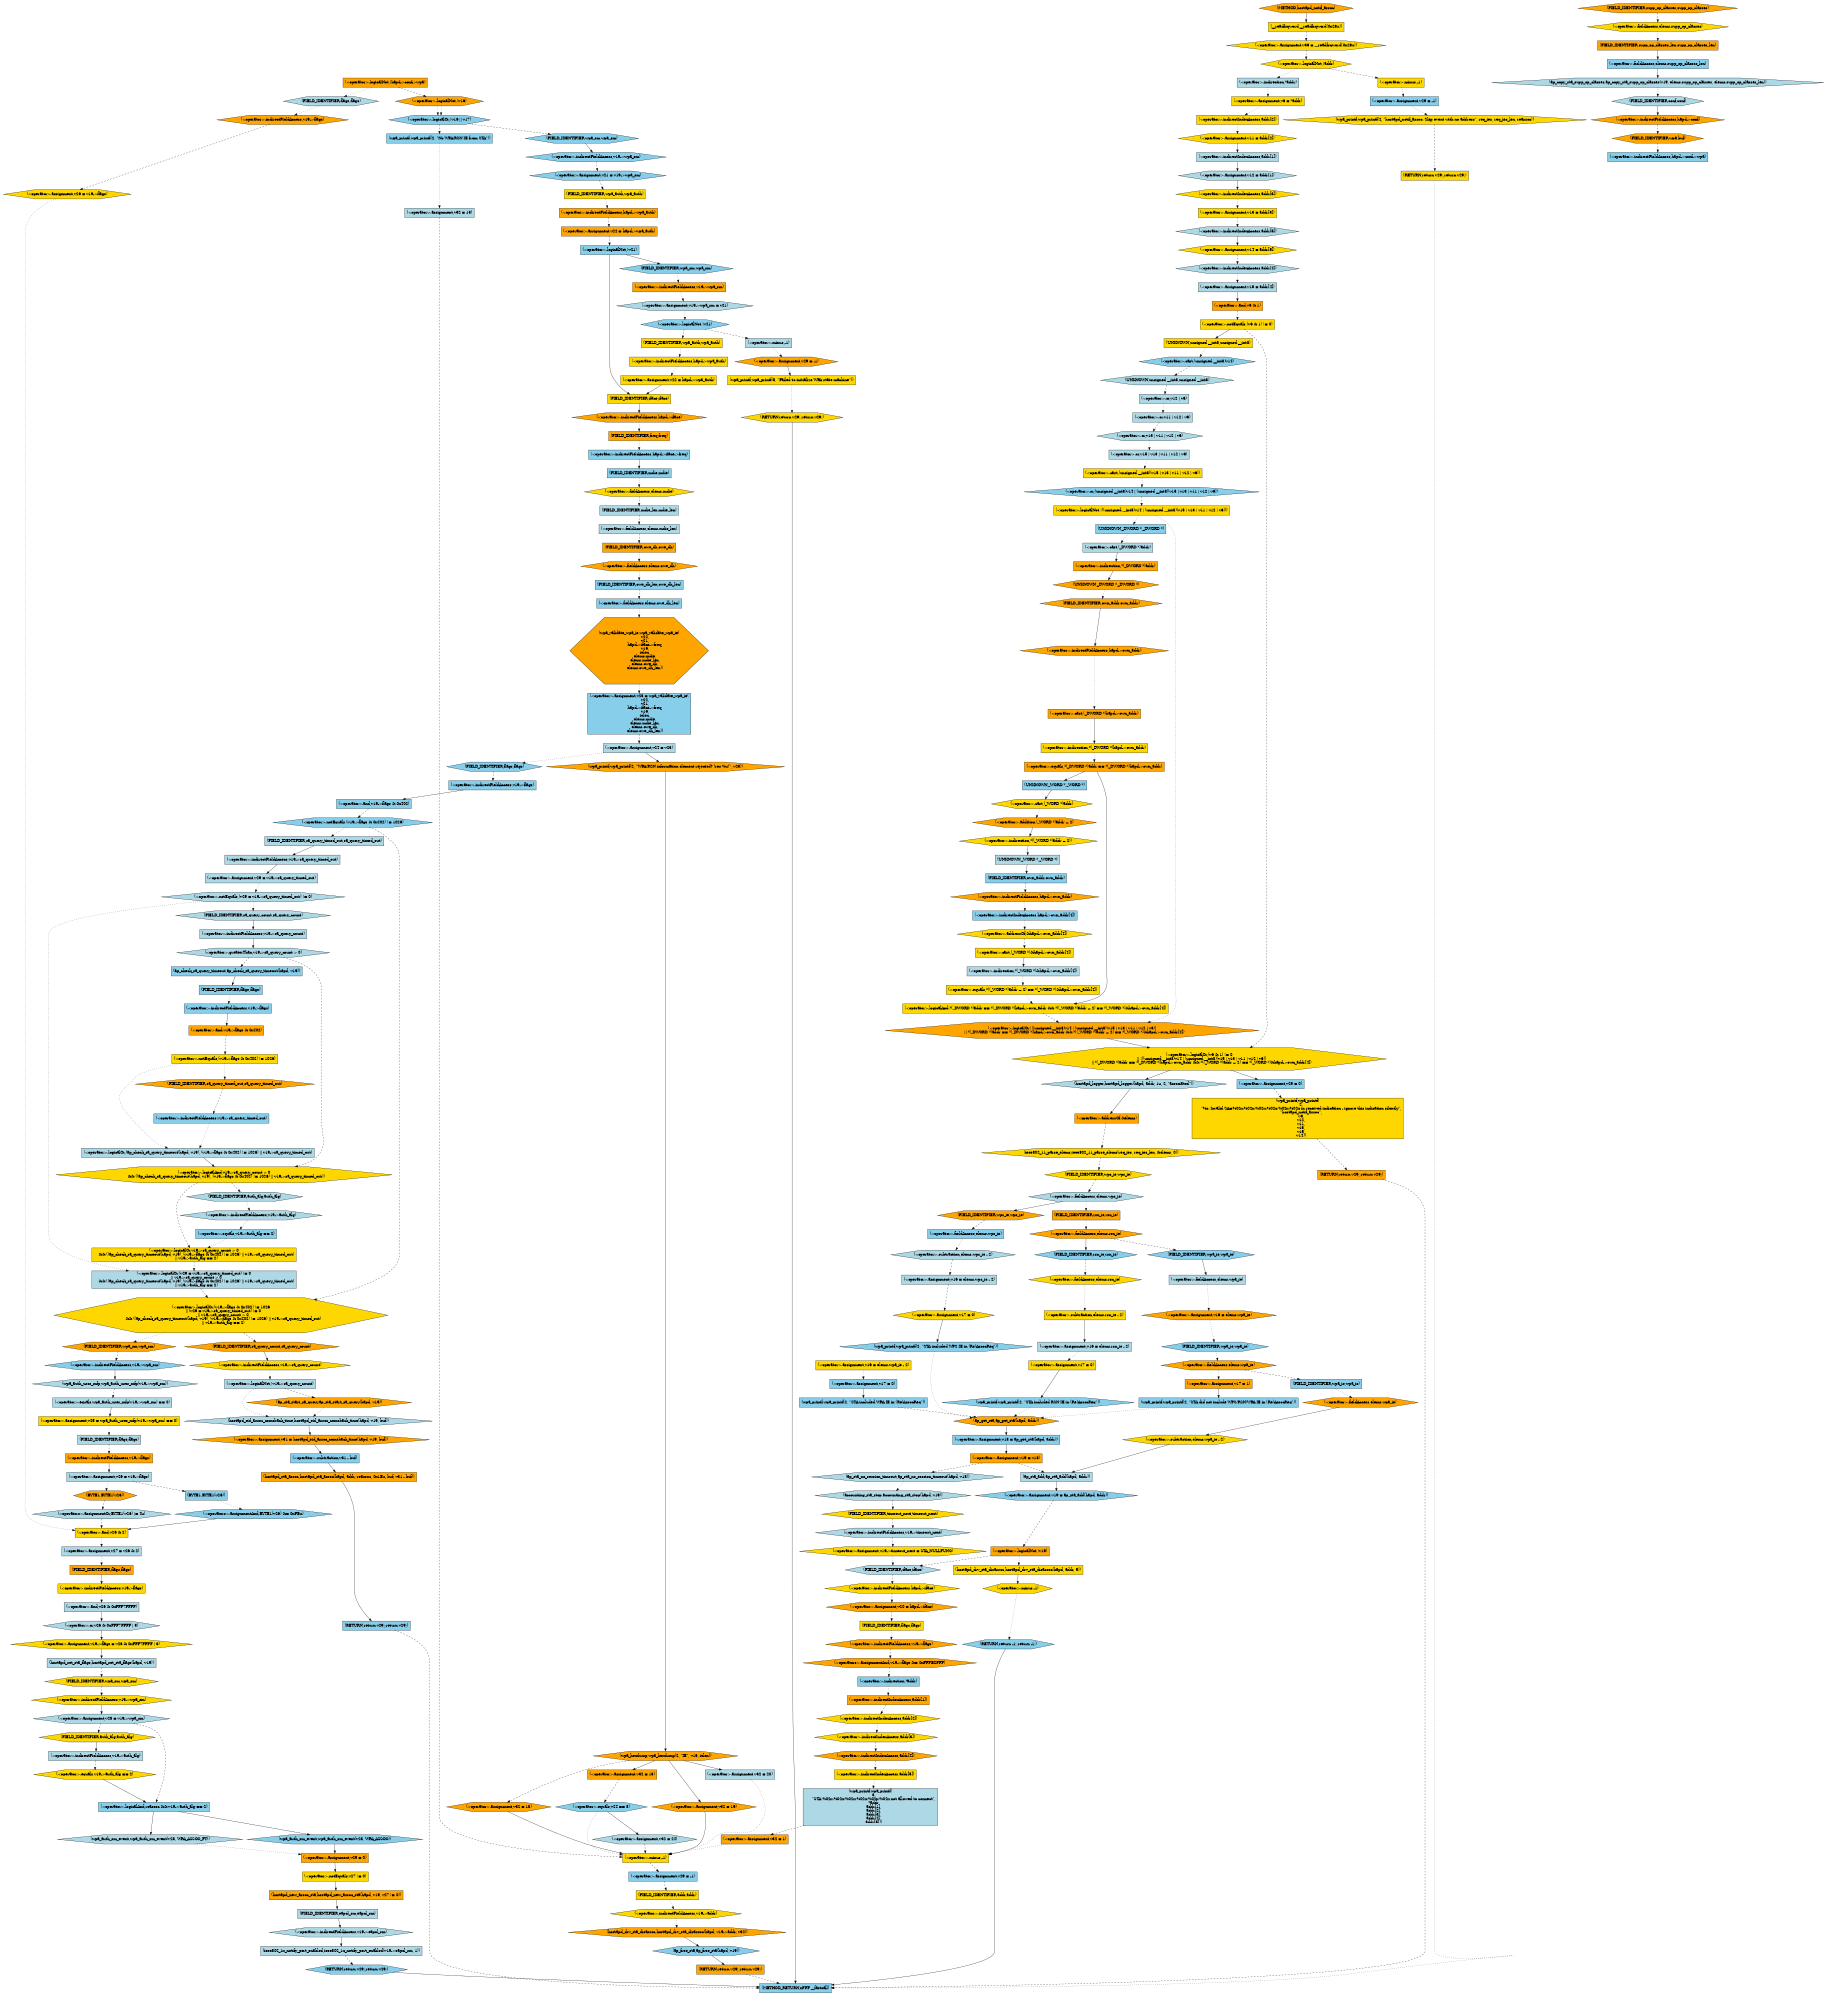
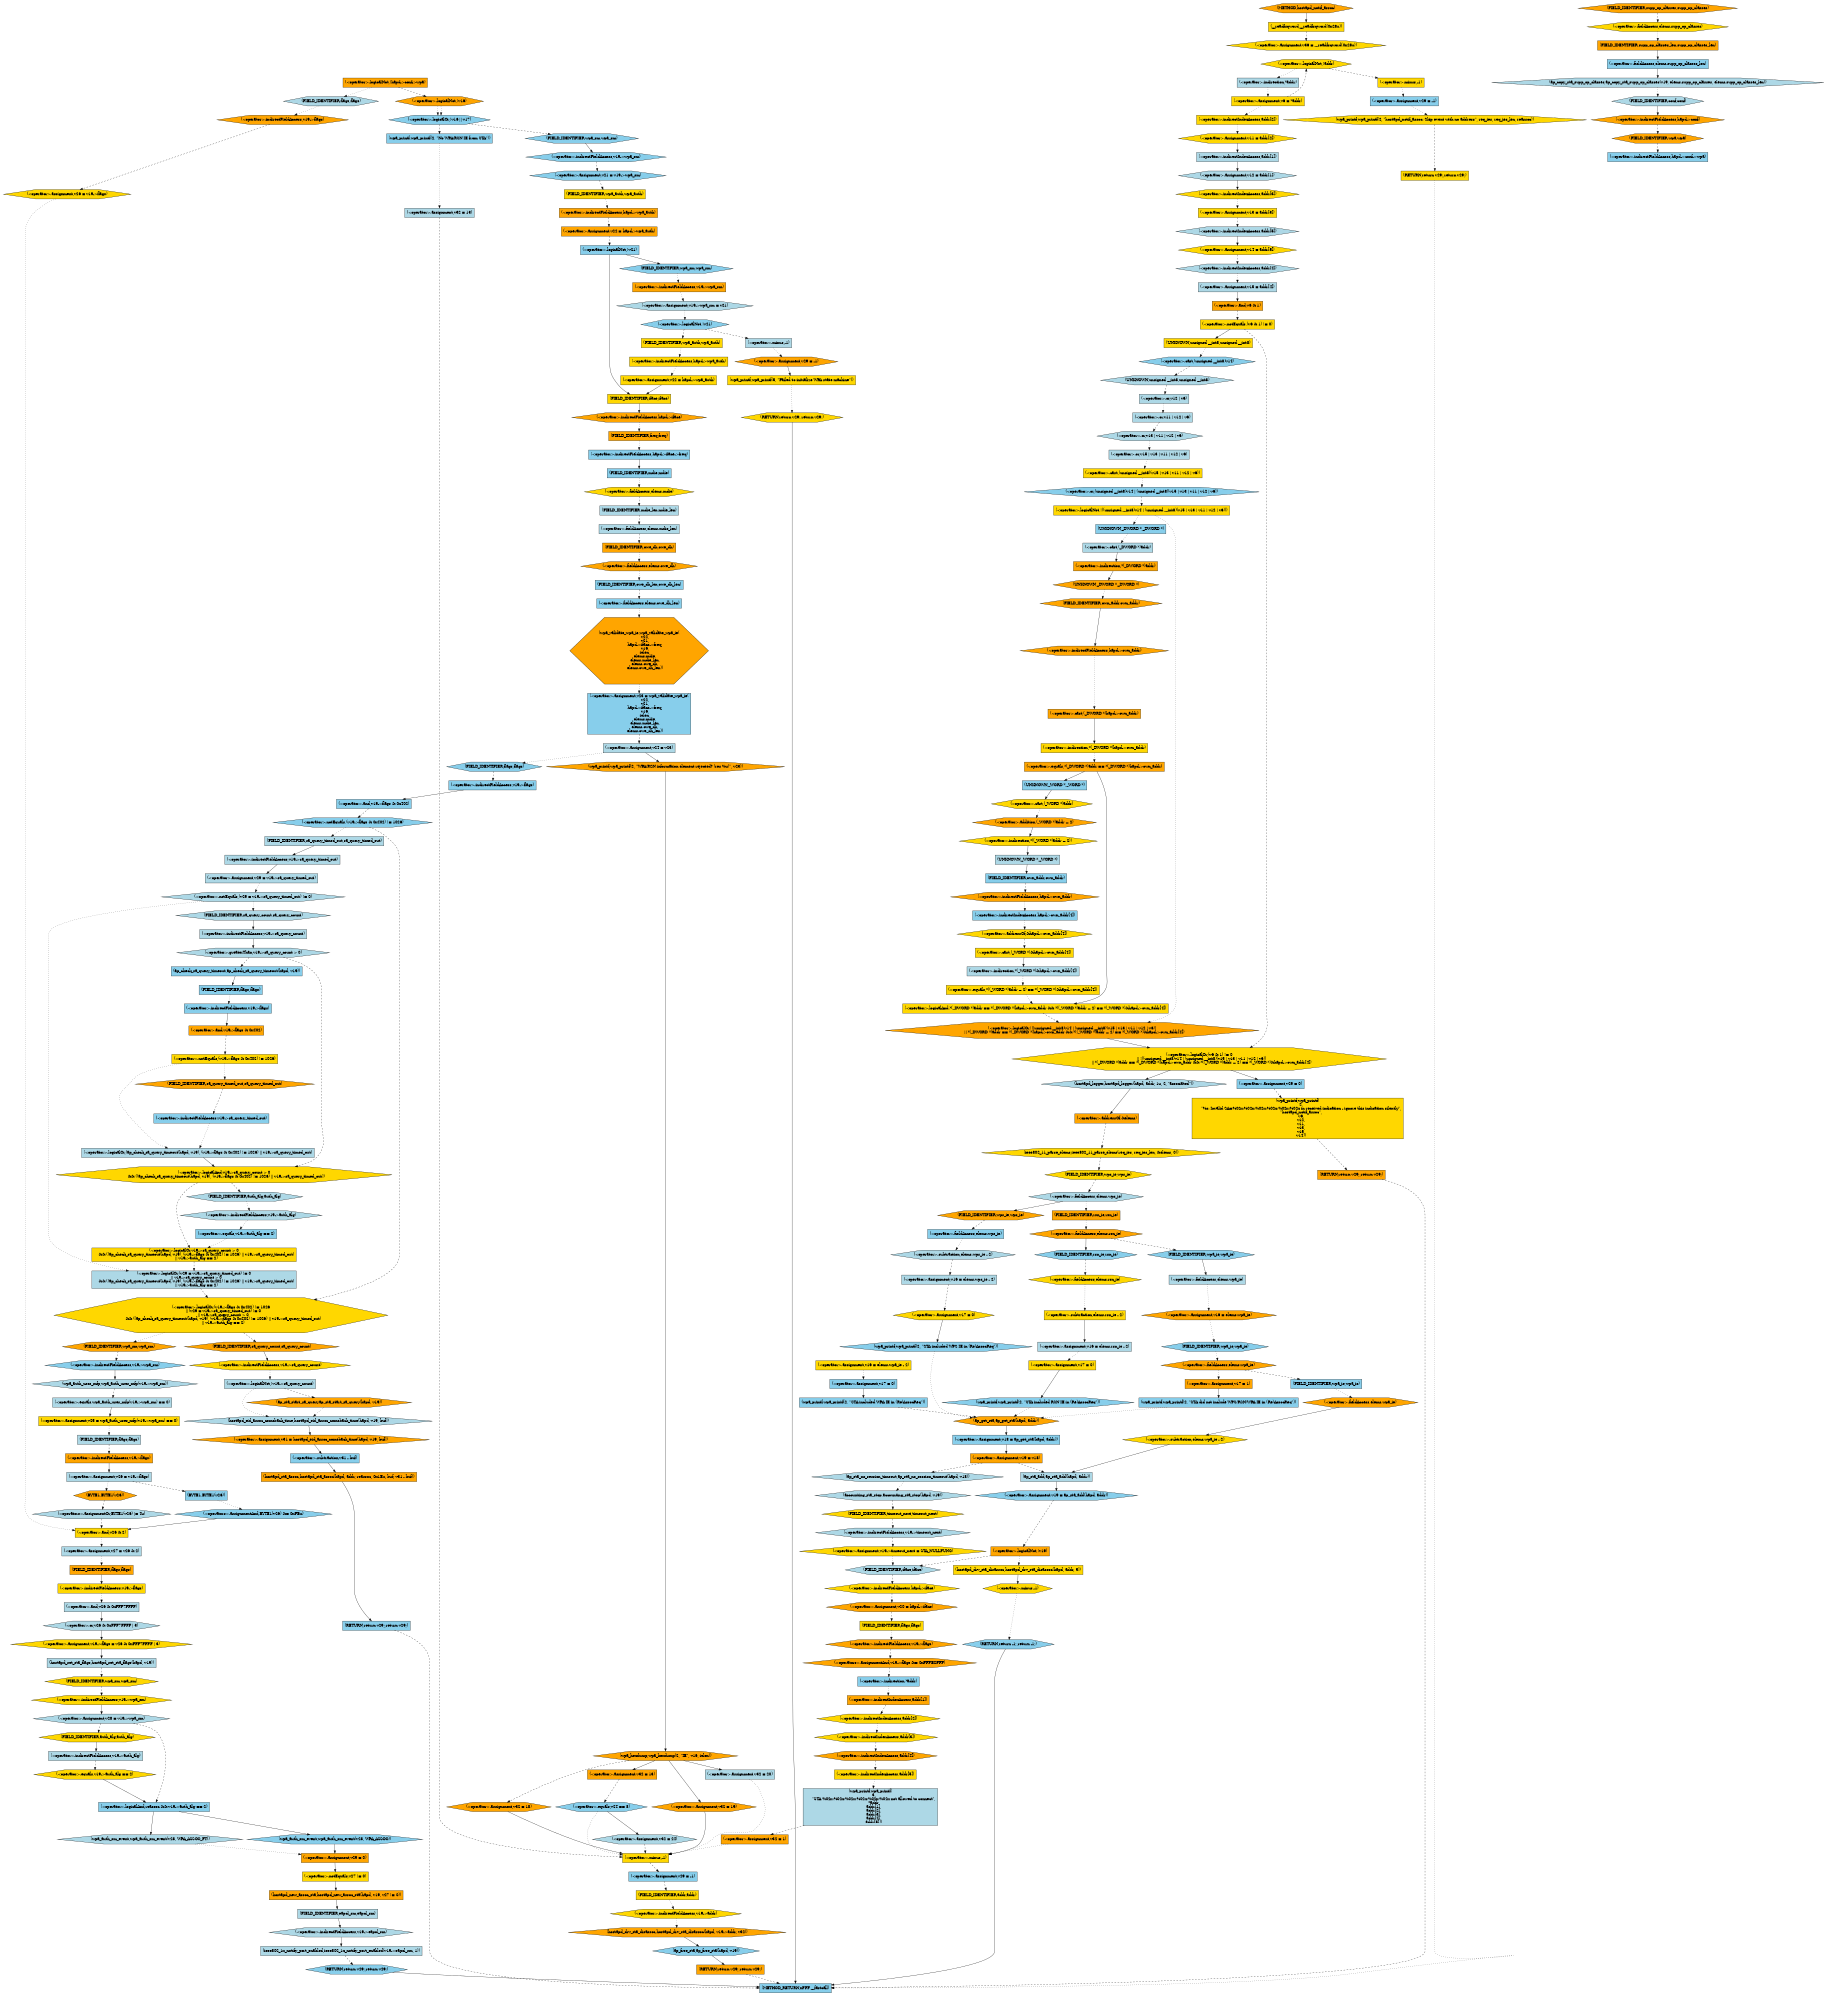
(1306, 54) -> (1301, 87)
(1658, 138) -> (1658, 138)
